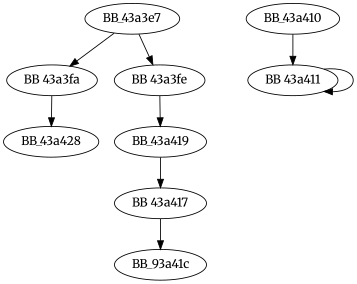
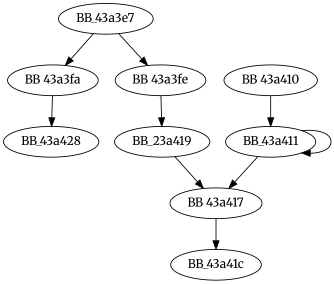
(160, 142) -> (162, 142)
none -> (246, 169)
(160, 265) -> (216, 265)
